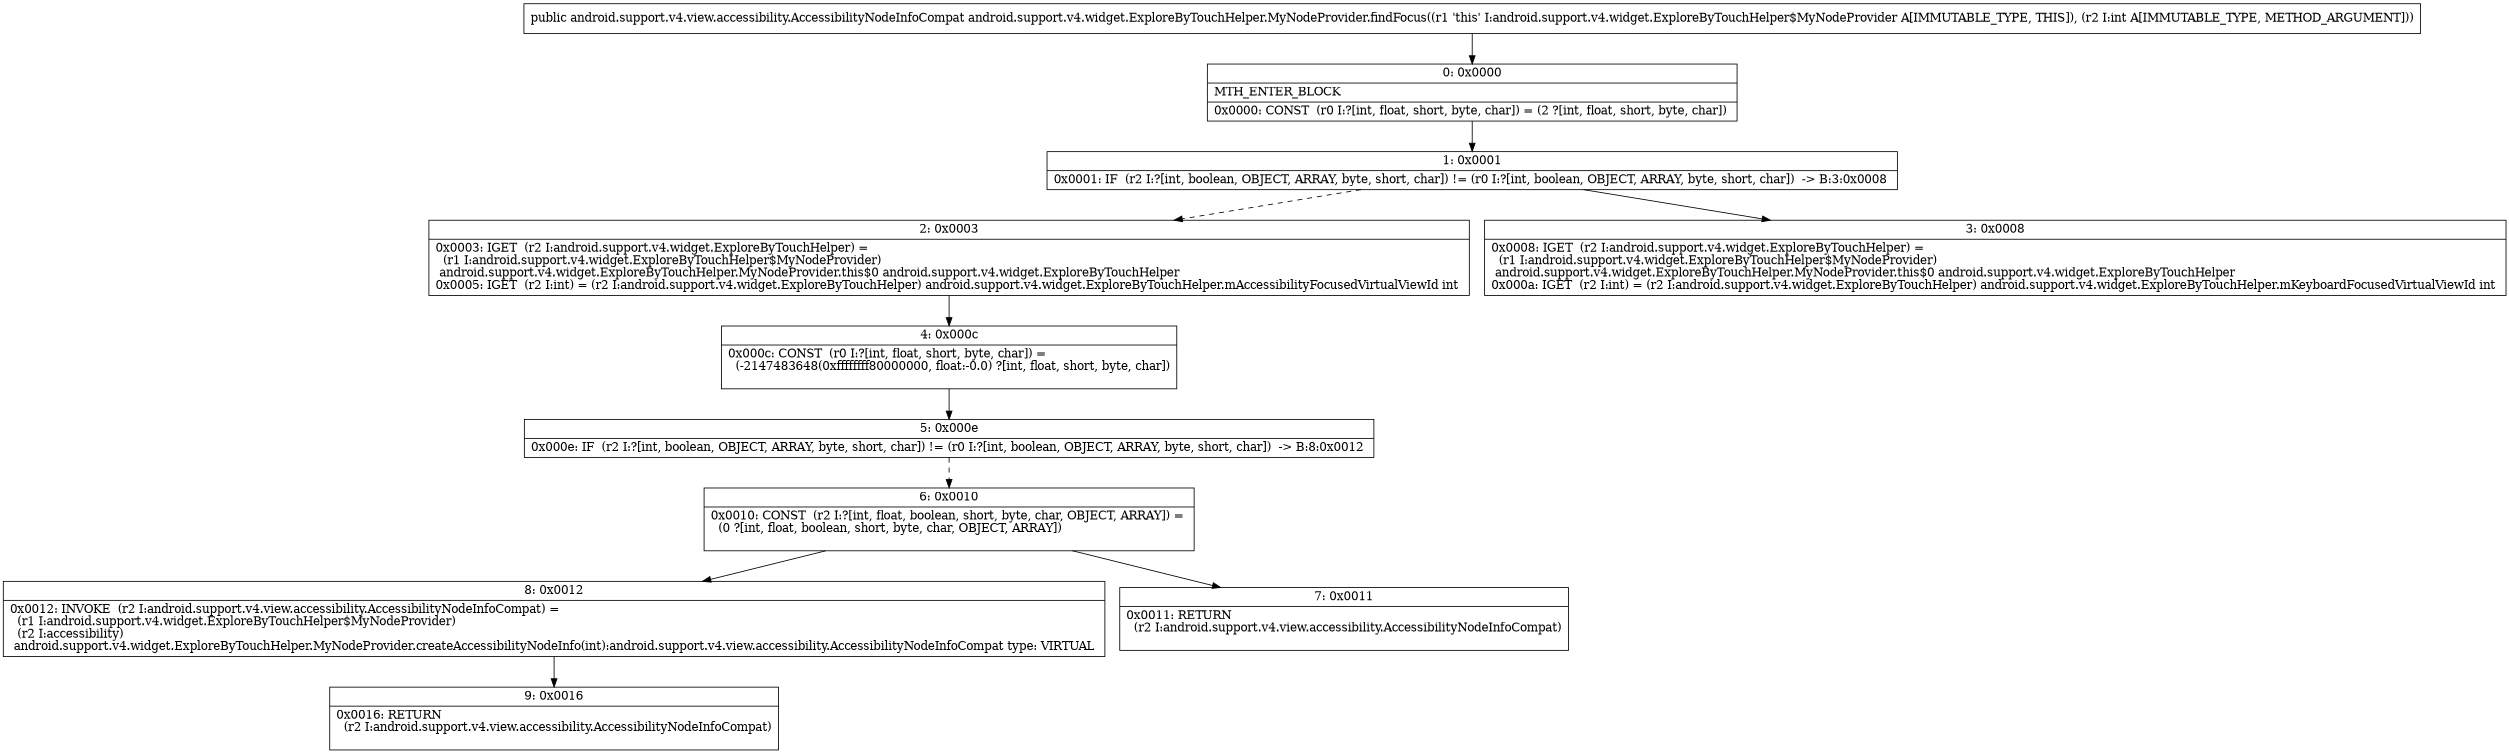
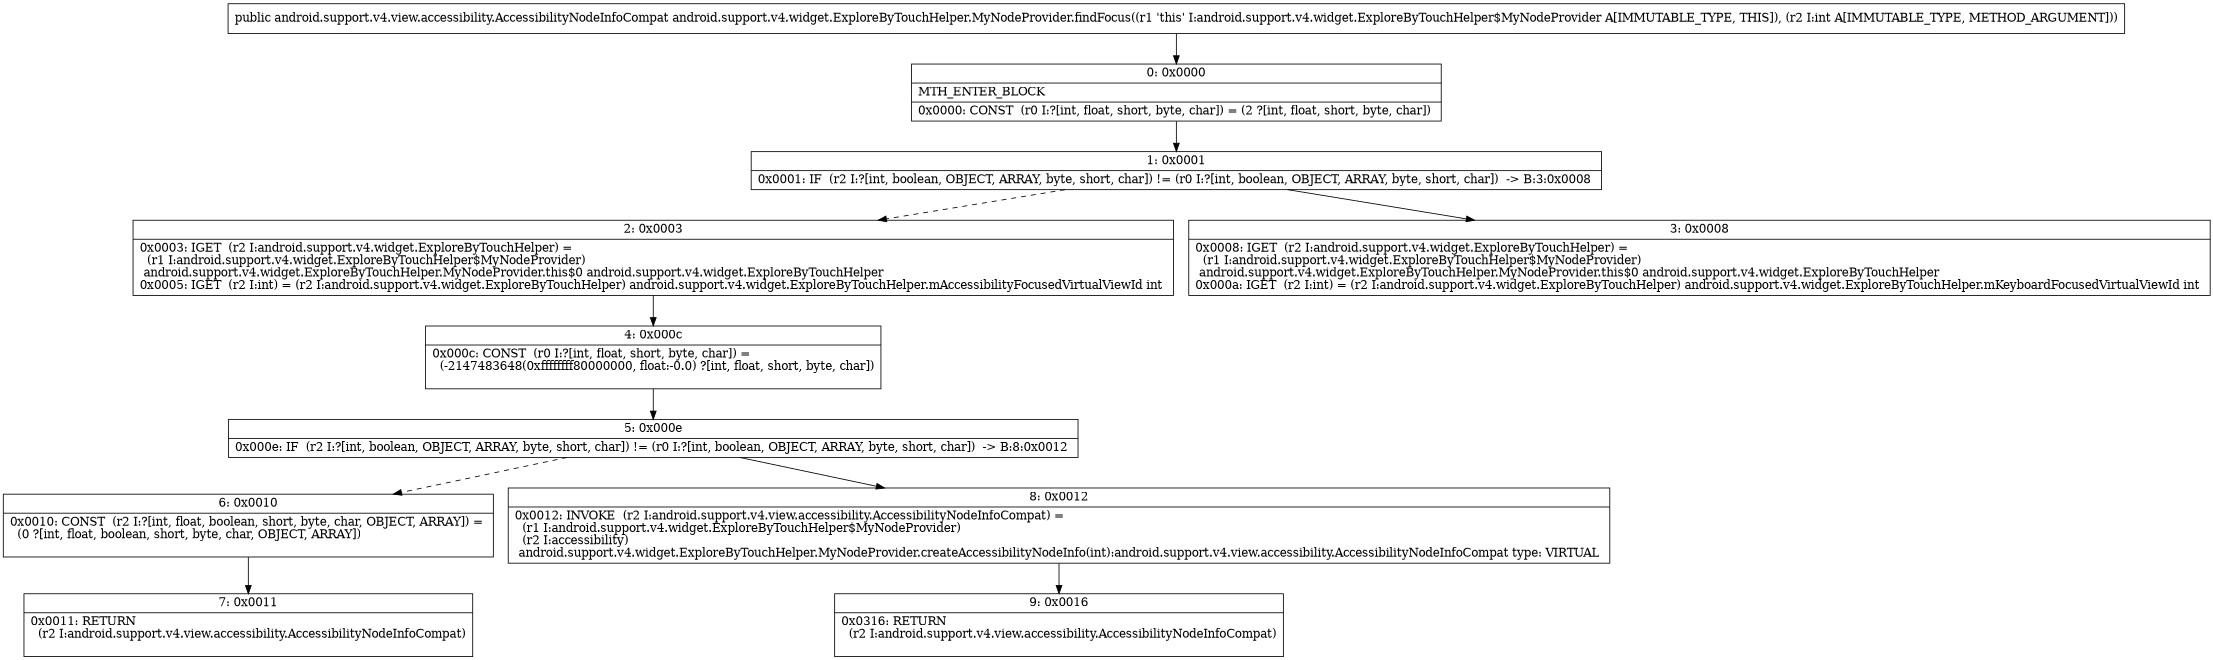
(768, 565) -> (808, 472)
(393, 715) -> (897, 622)
